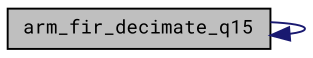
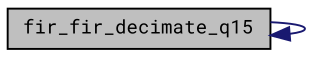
(139, 29) -> (139, 29)
